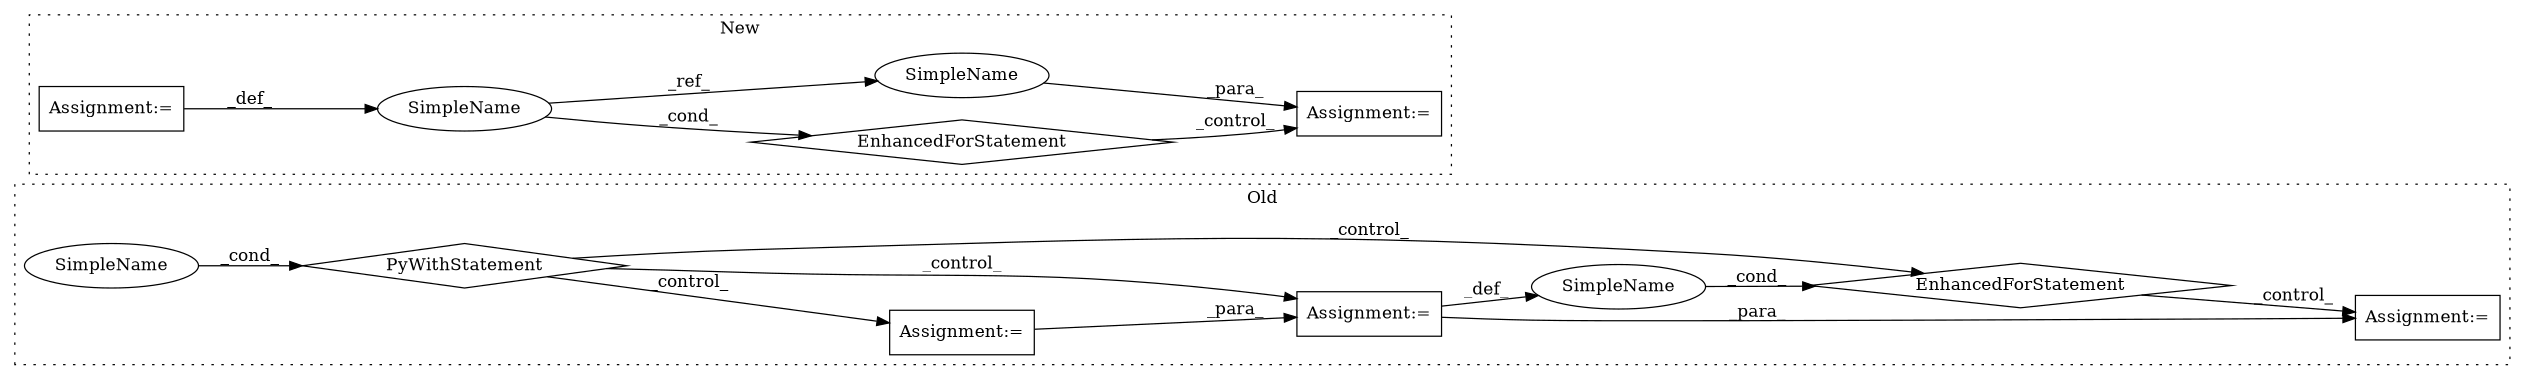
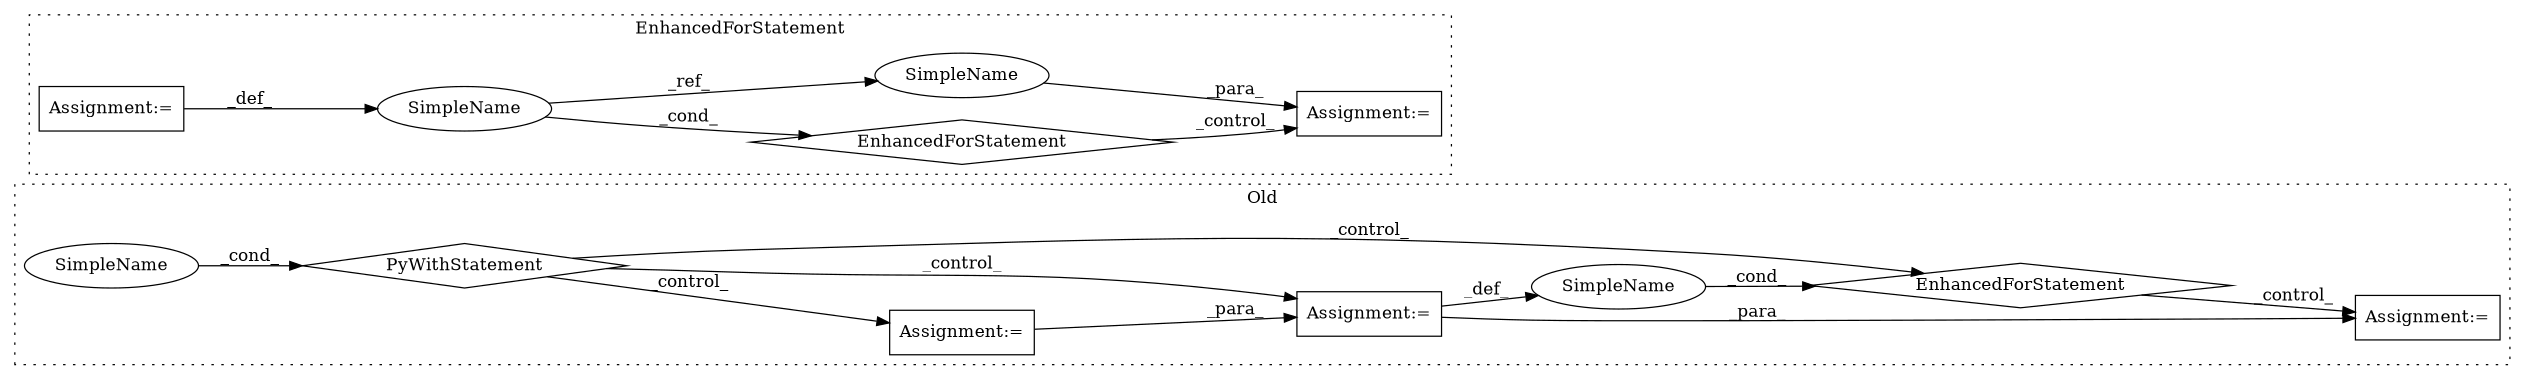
(740, 29) -> (740, 29)
